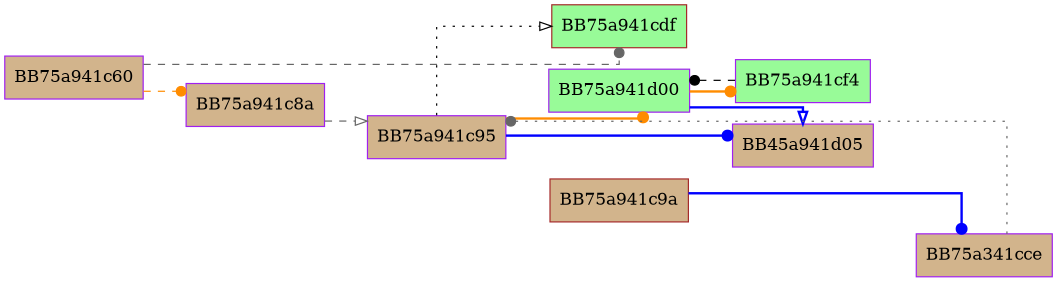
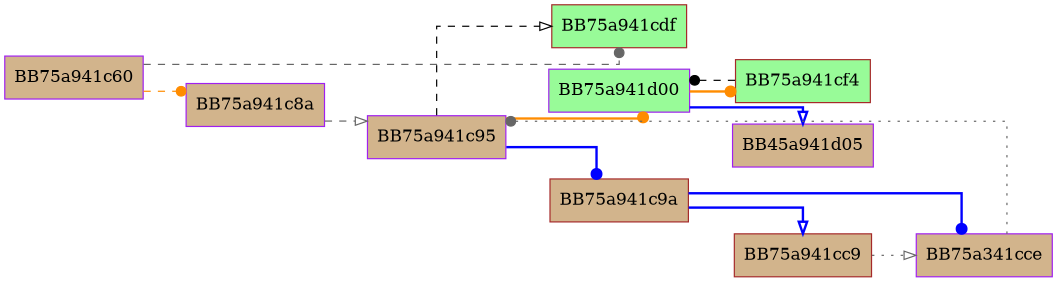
(444, 26) -> (444, 26)
(803, 81) -> (803, 81)
(614, 136) -> (562, 147)
none -> (803, 255)
